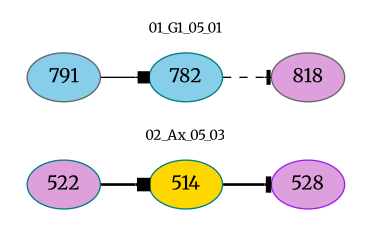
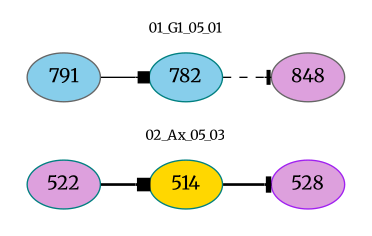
(308, 77) -> (308, 77)
